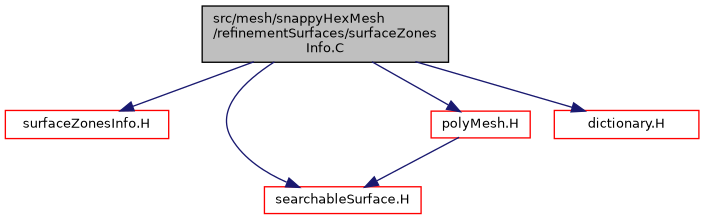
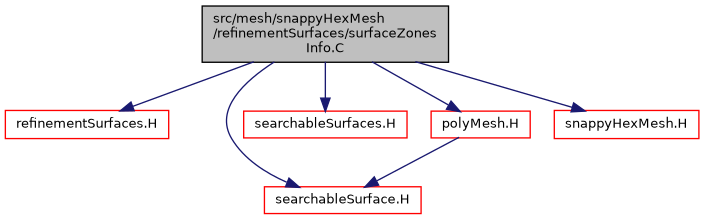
(87, 125) -> (87, 125)
none -> (325, 125)
(627, 125) -> (627, 125)
